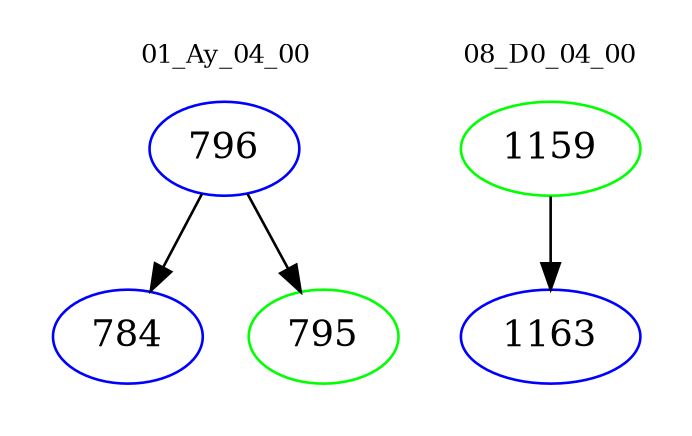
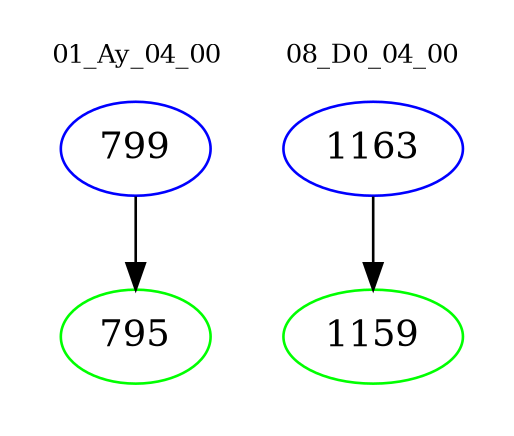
(224, 149) -> (136, 149)
(551, 230) -> (373, 230)
(128, 337) -> none
